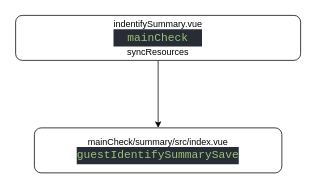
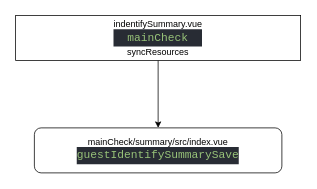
(158, 38) -> (158, 38)
